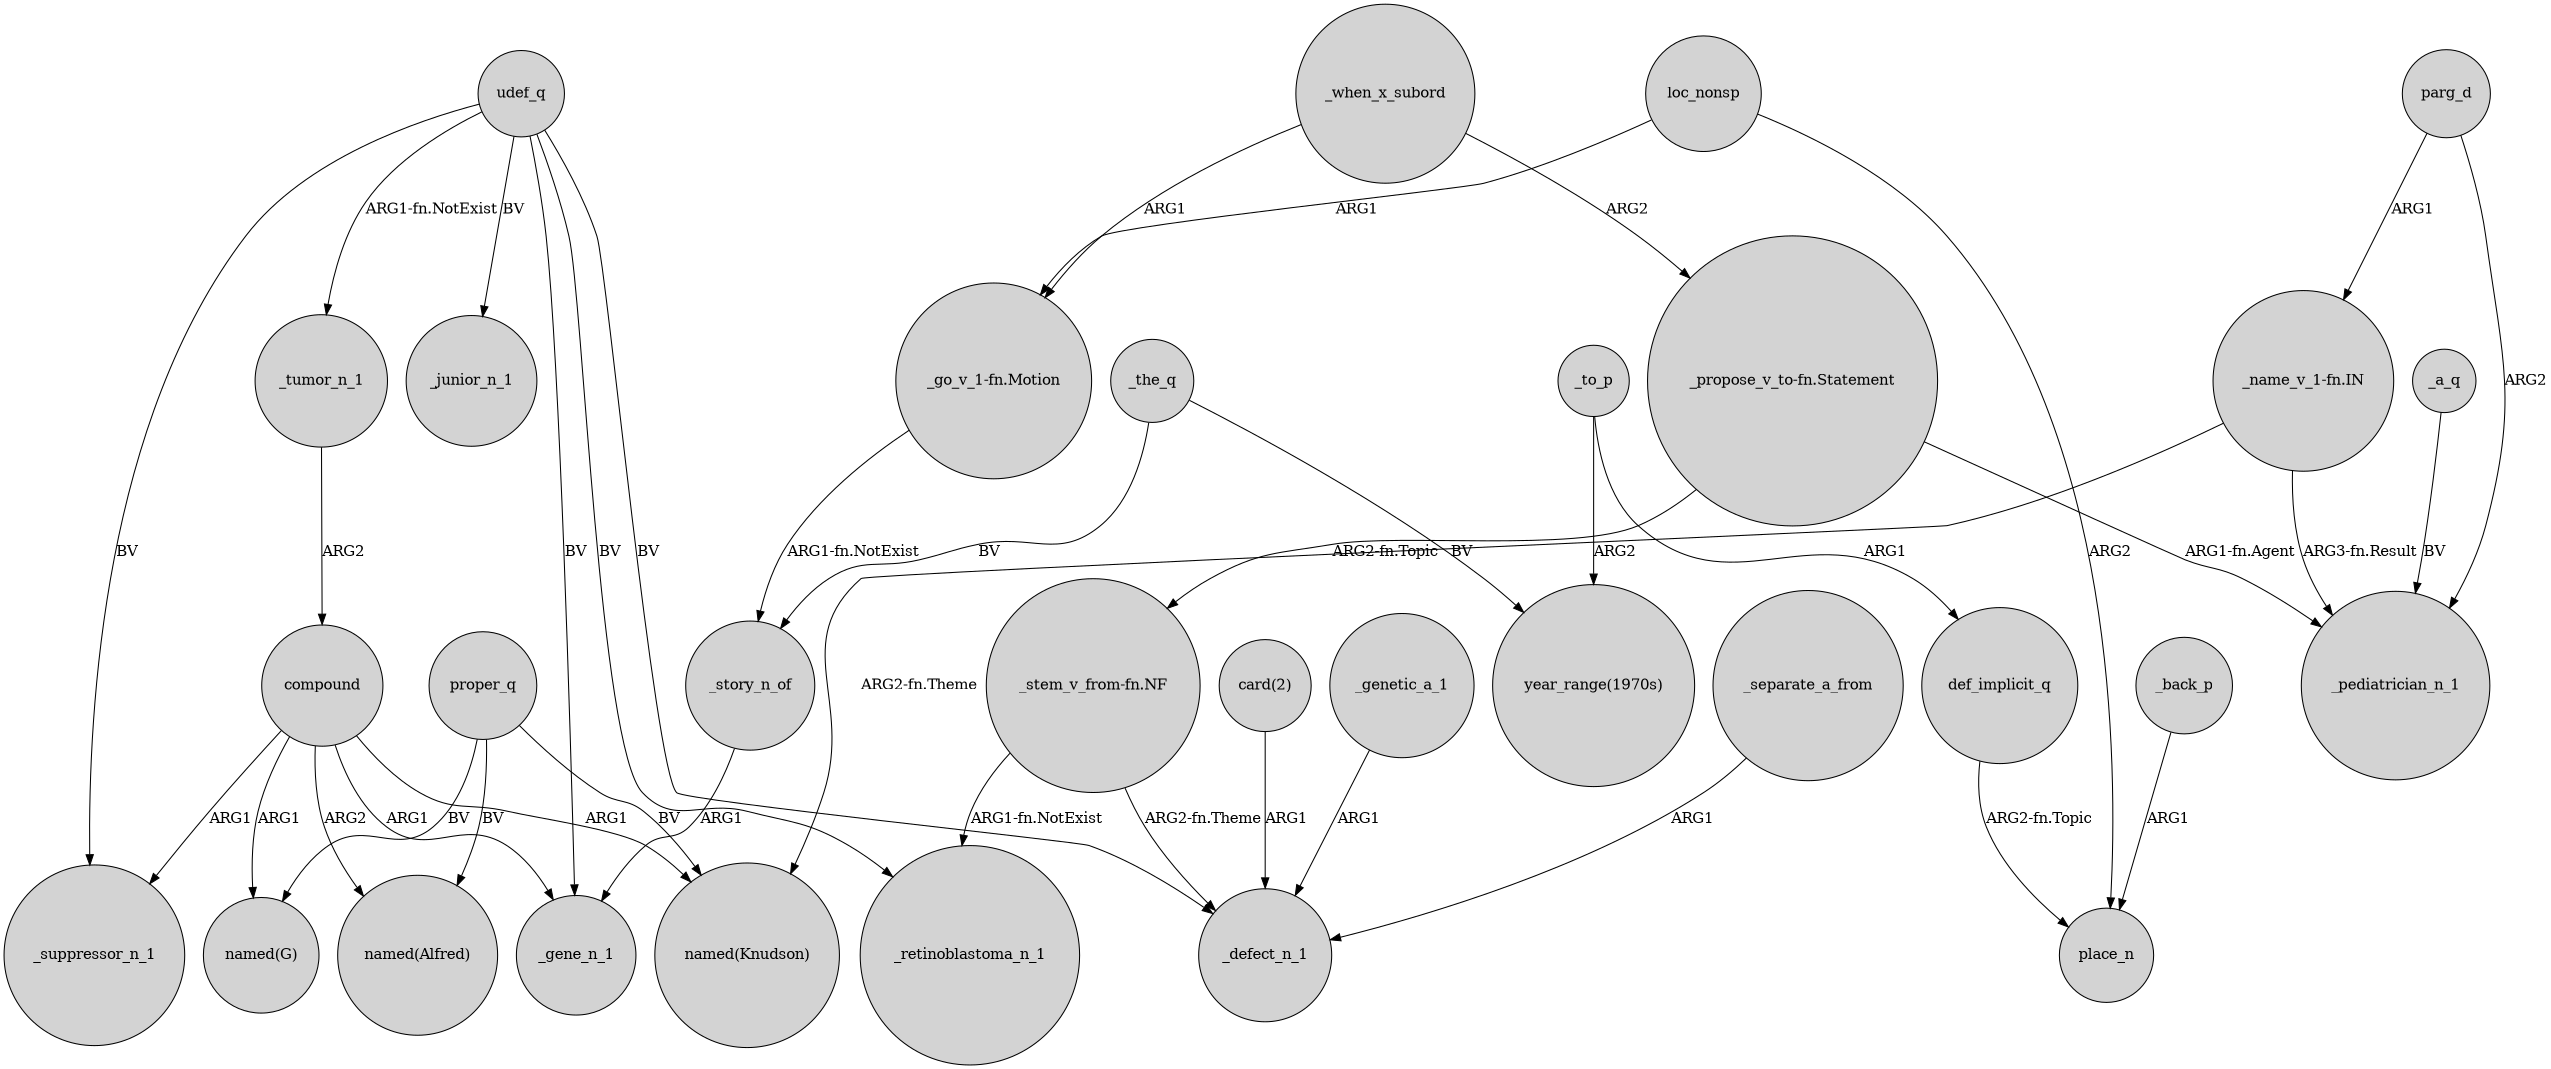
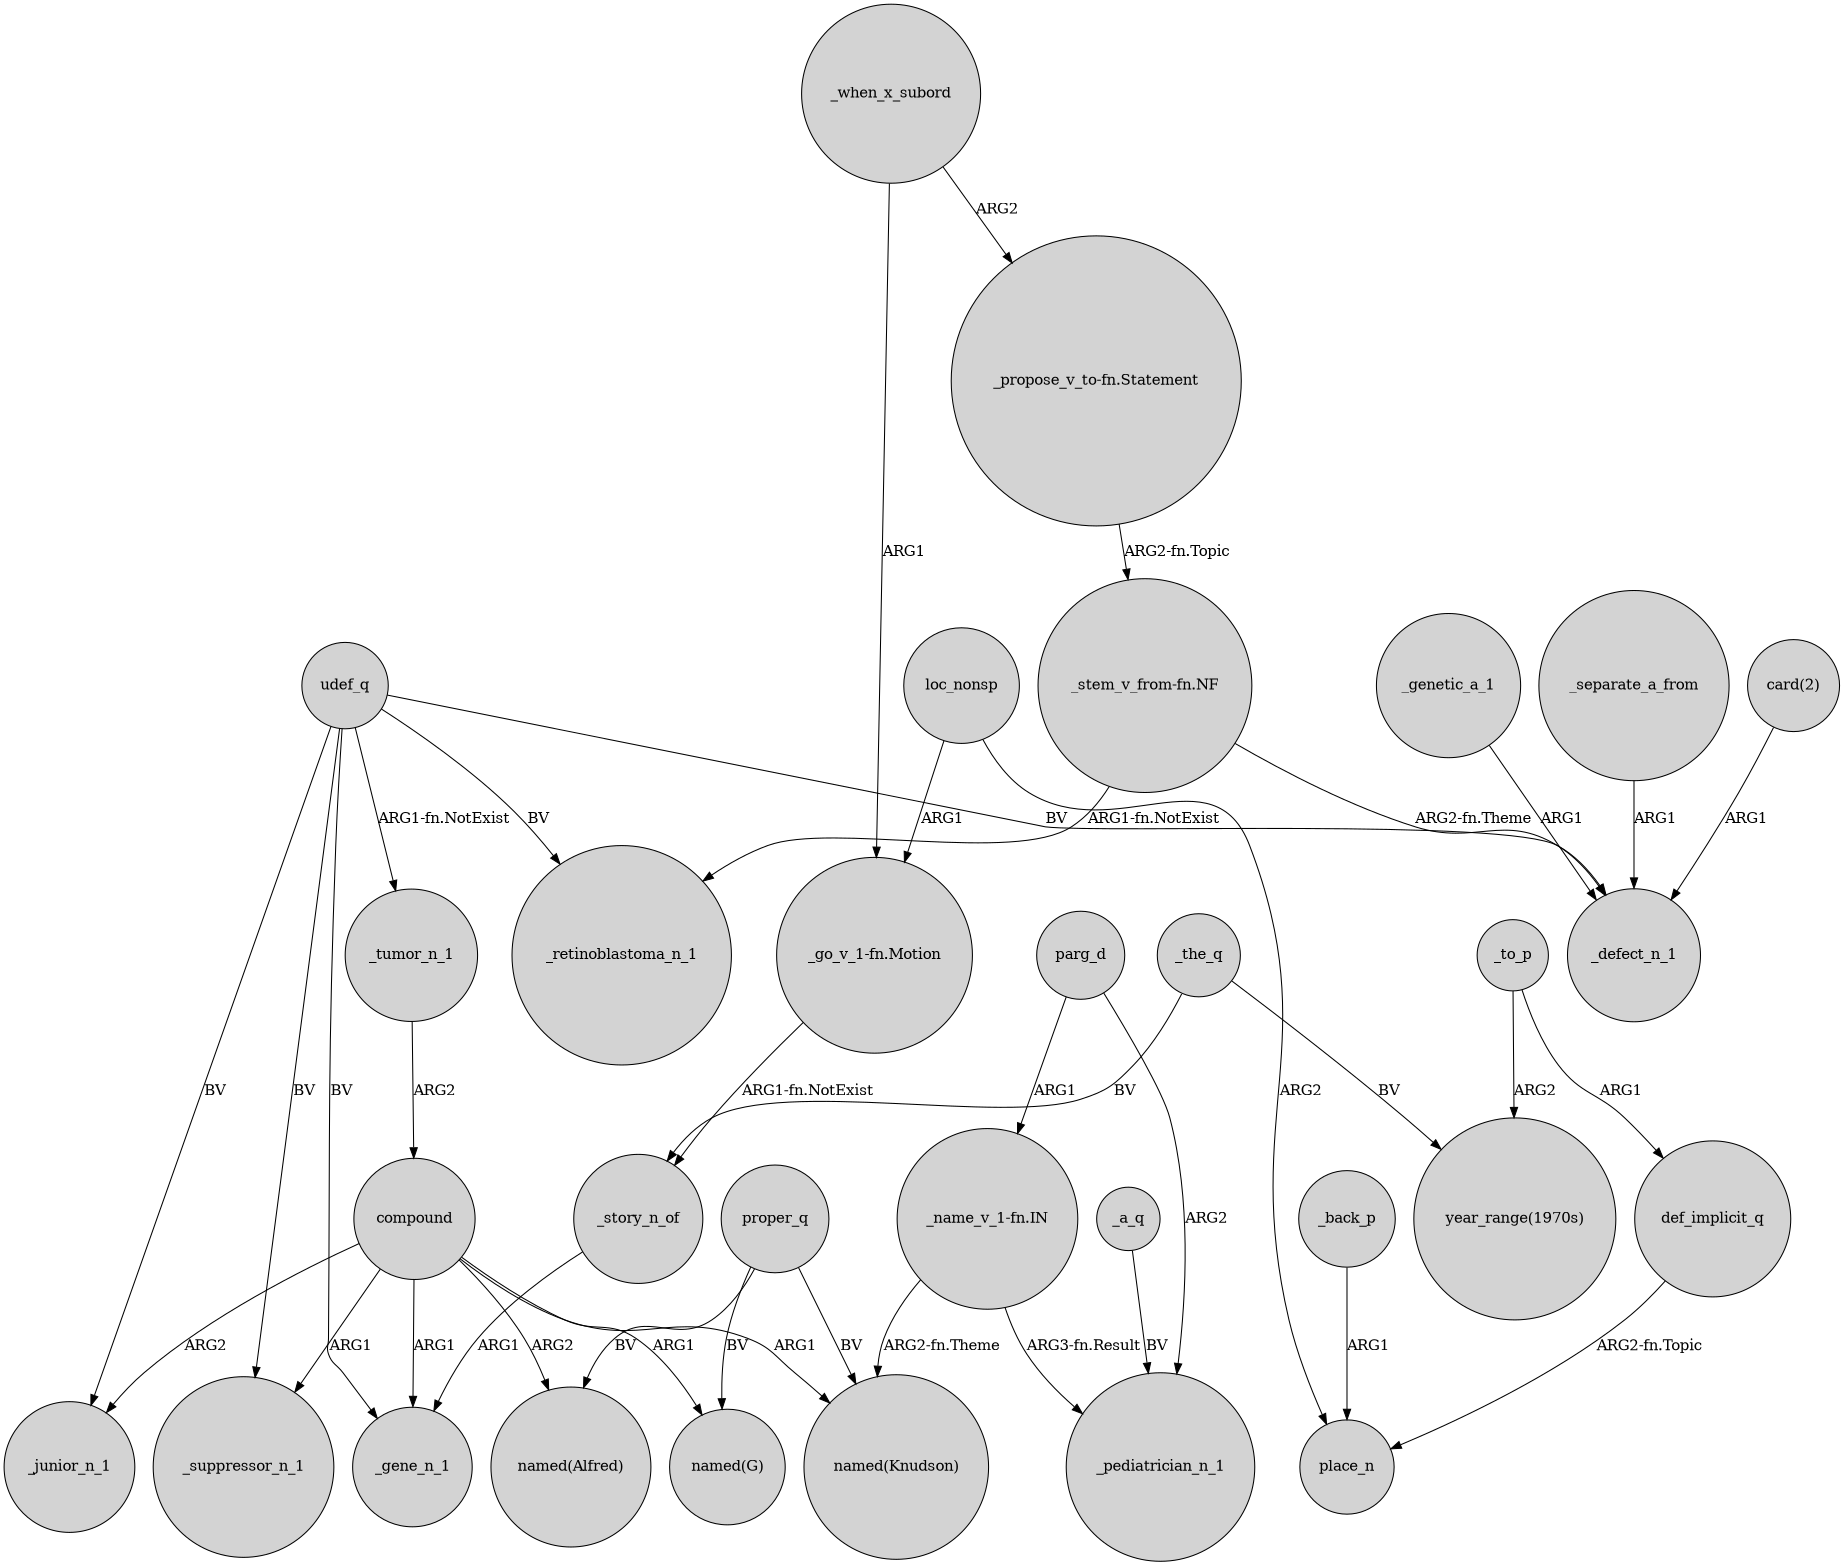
(2119, 530) -> none
none -> (228, 1313)
